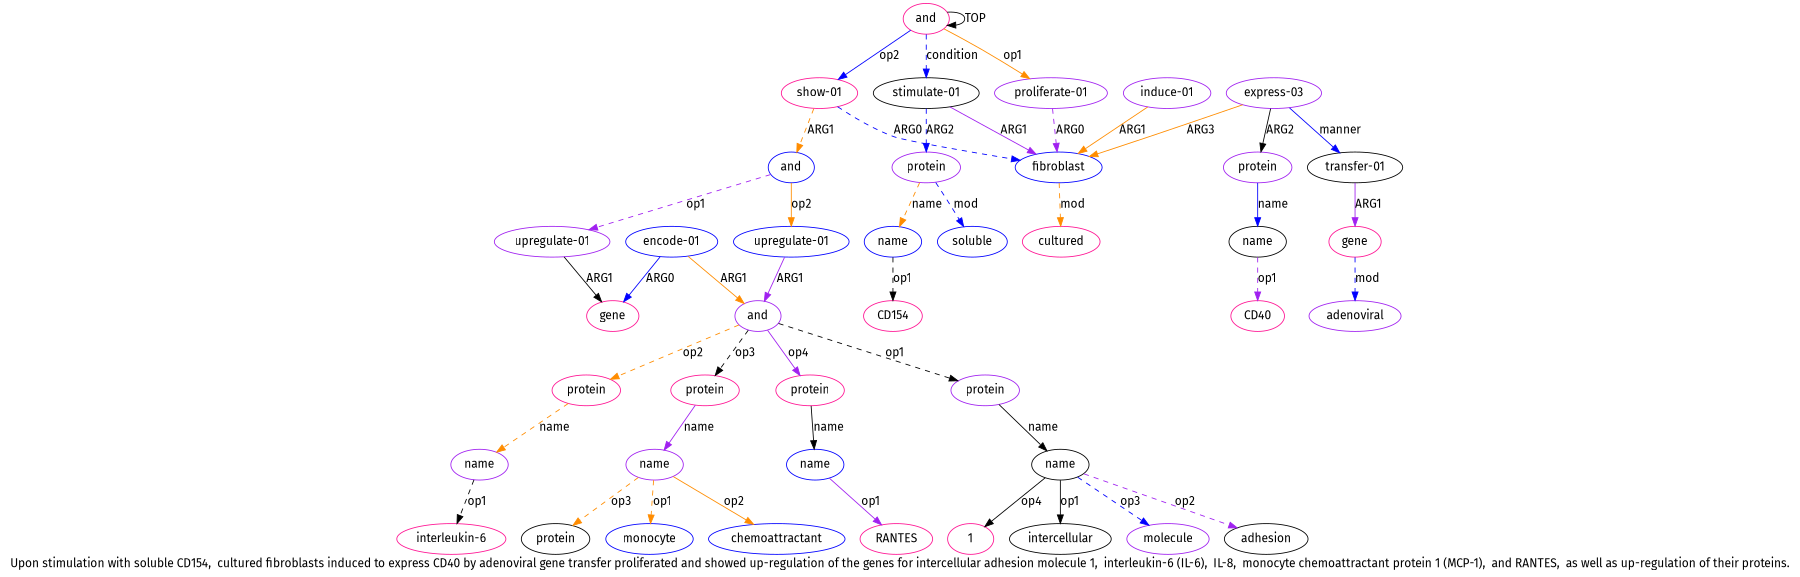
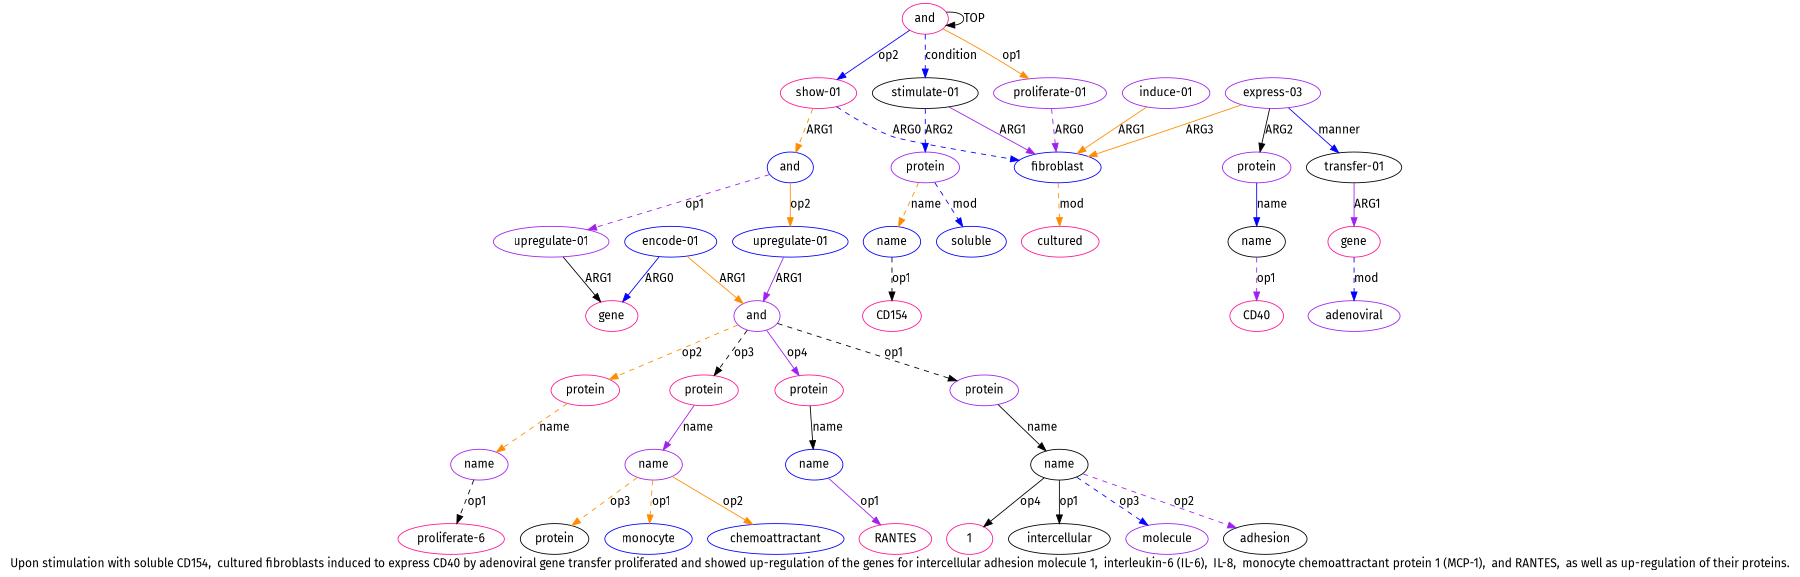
(451, 539) -> (451, 539)
